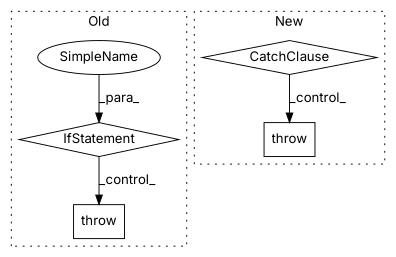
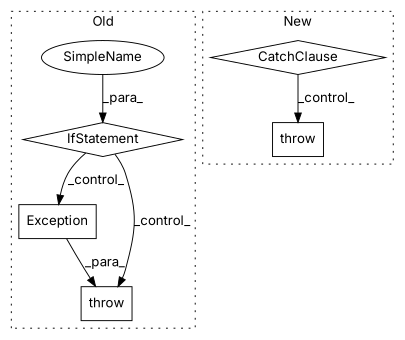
none -> (58, 222)
